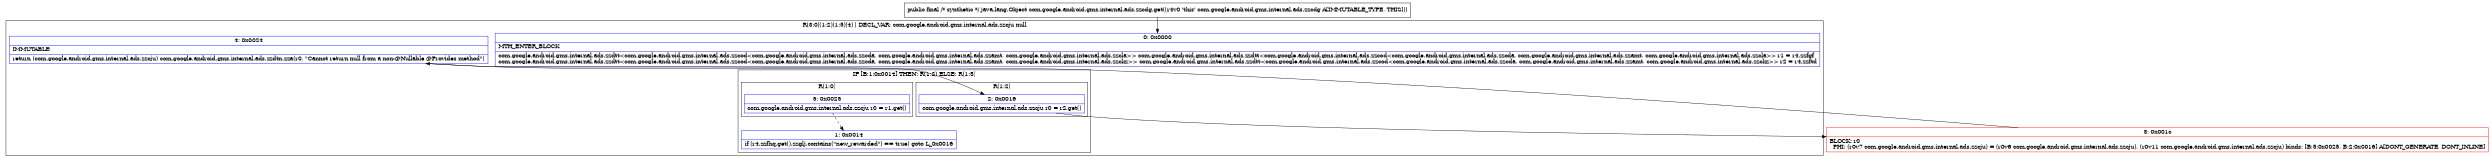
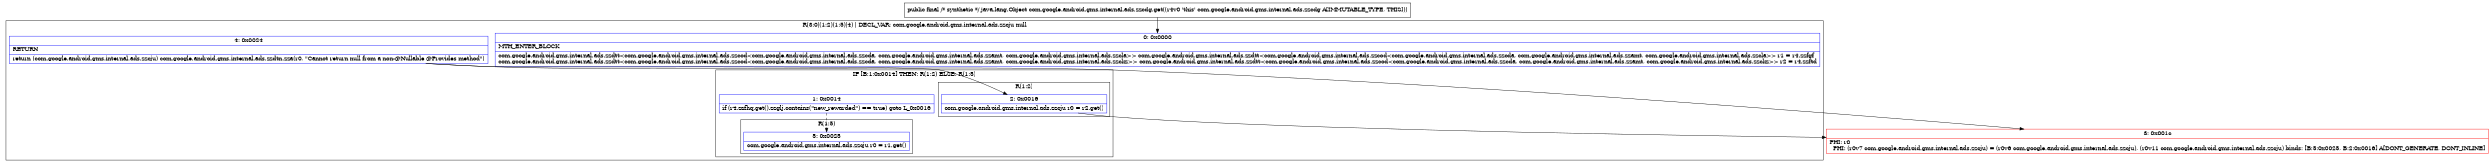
(31, 50) -> (25, 50)
(1225, 75) -> (1224, 75)
(827, 87) -> (827, 124)
(837, 120) -> (827, 122)
(1846, 141) -> (1841, 143)
